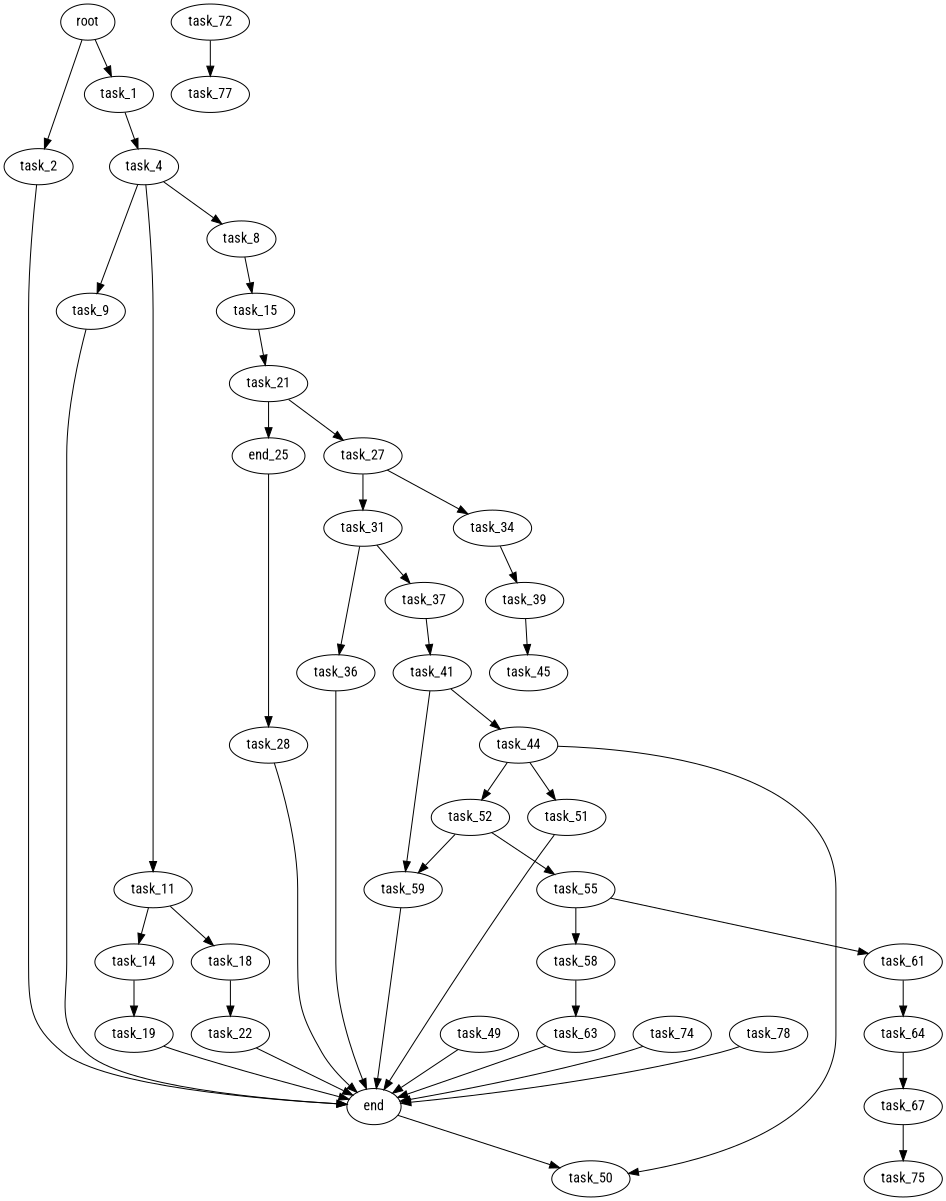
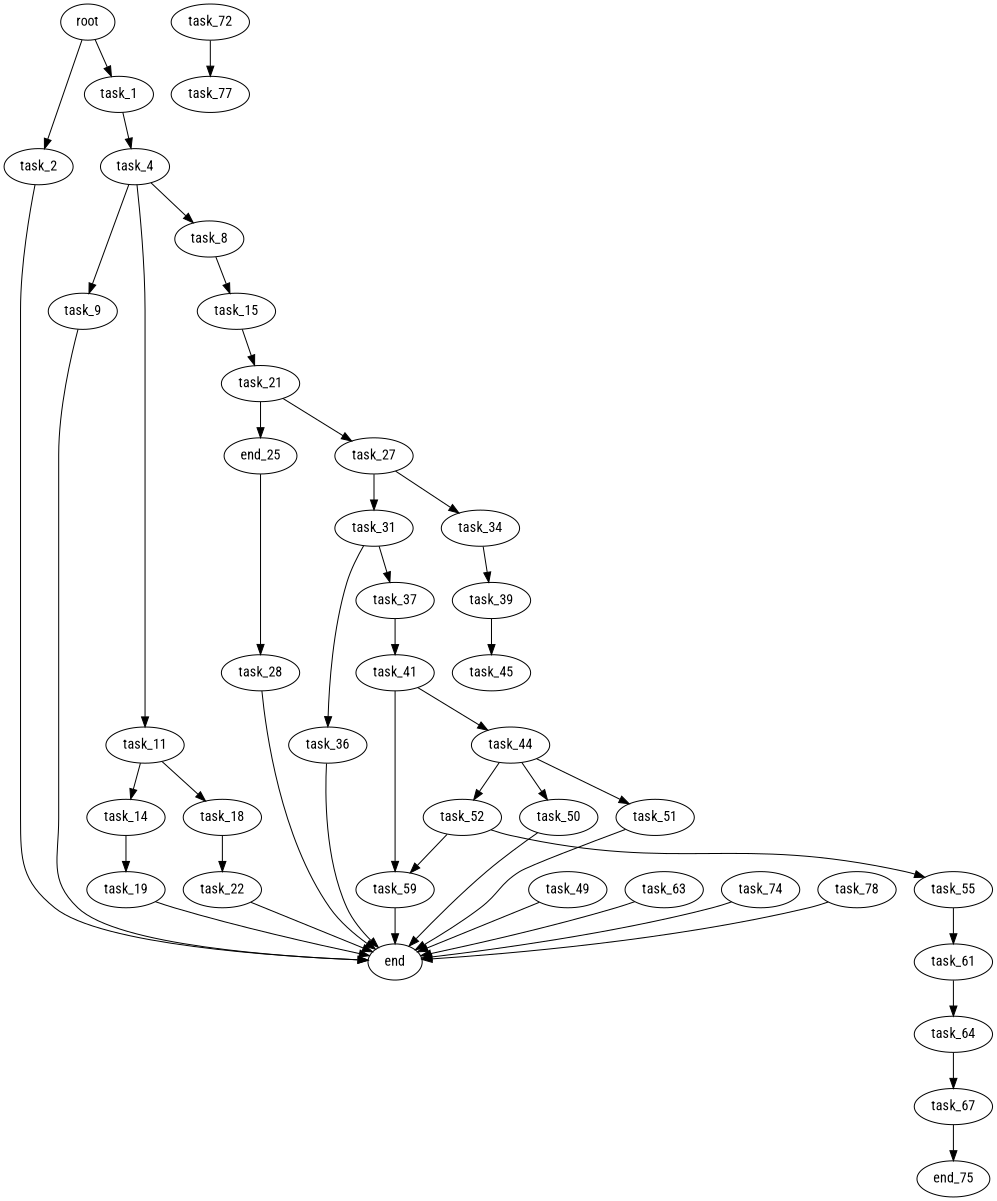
(576, 962) -> none
(474, 1140) -> (474, 882)
(903, 1179) -> (953, 1179)
